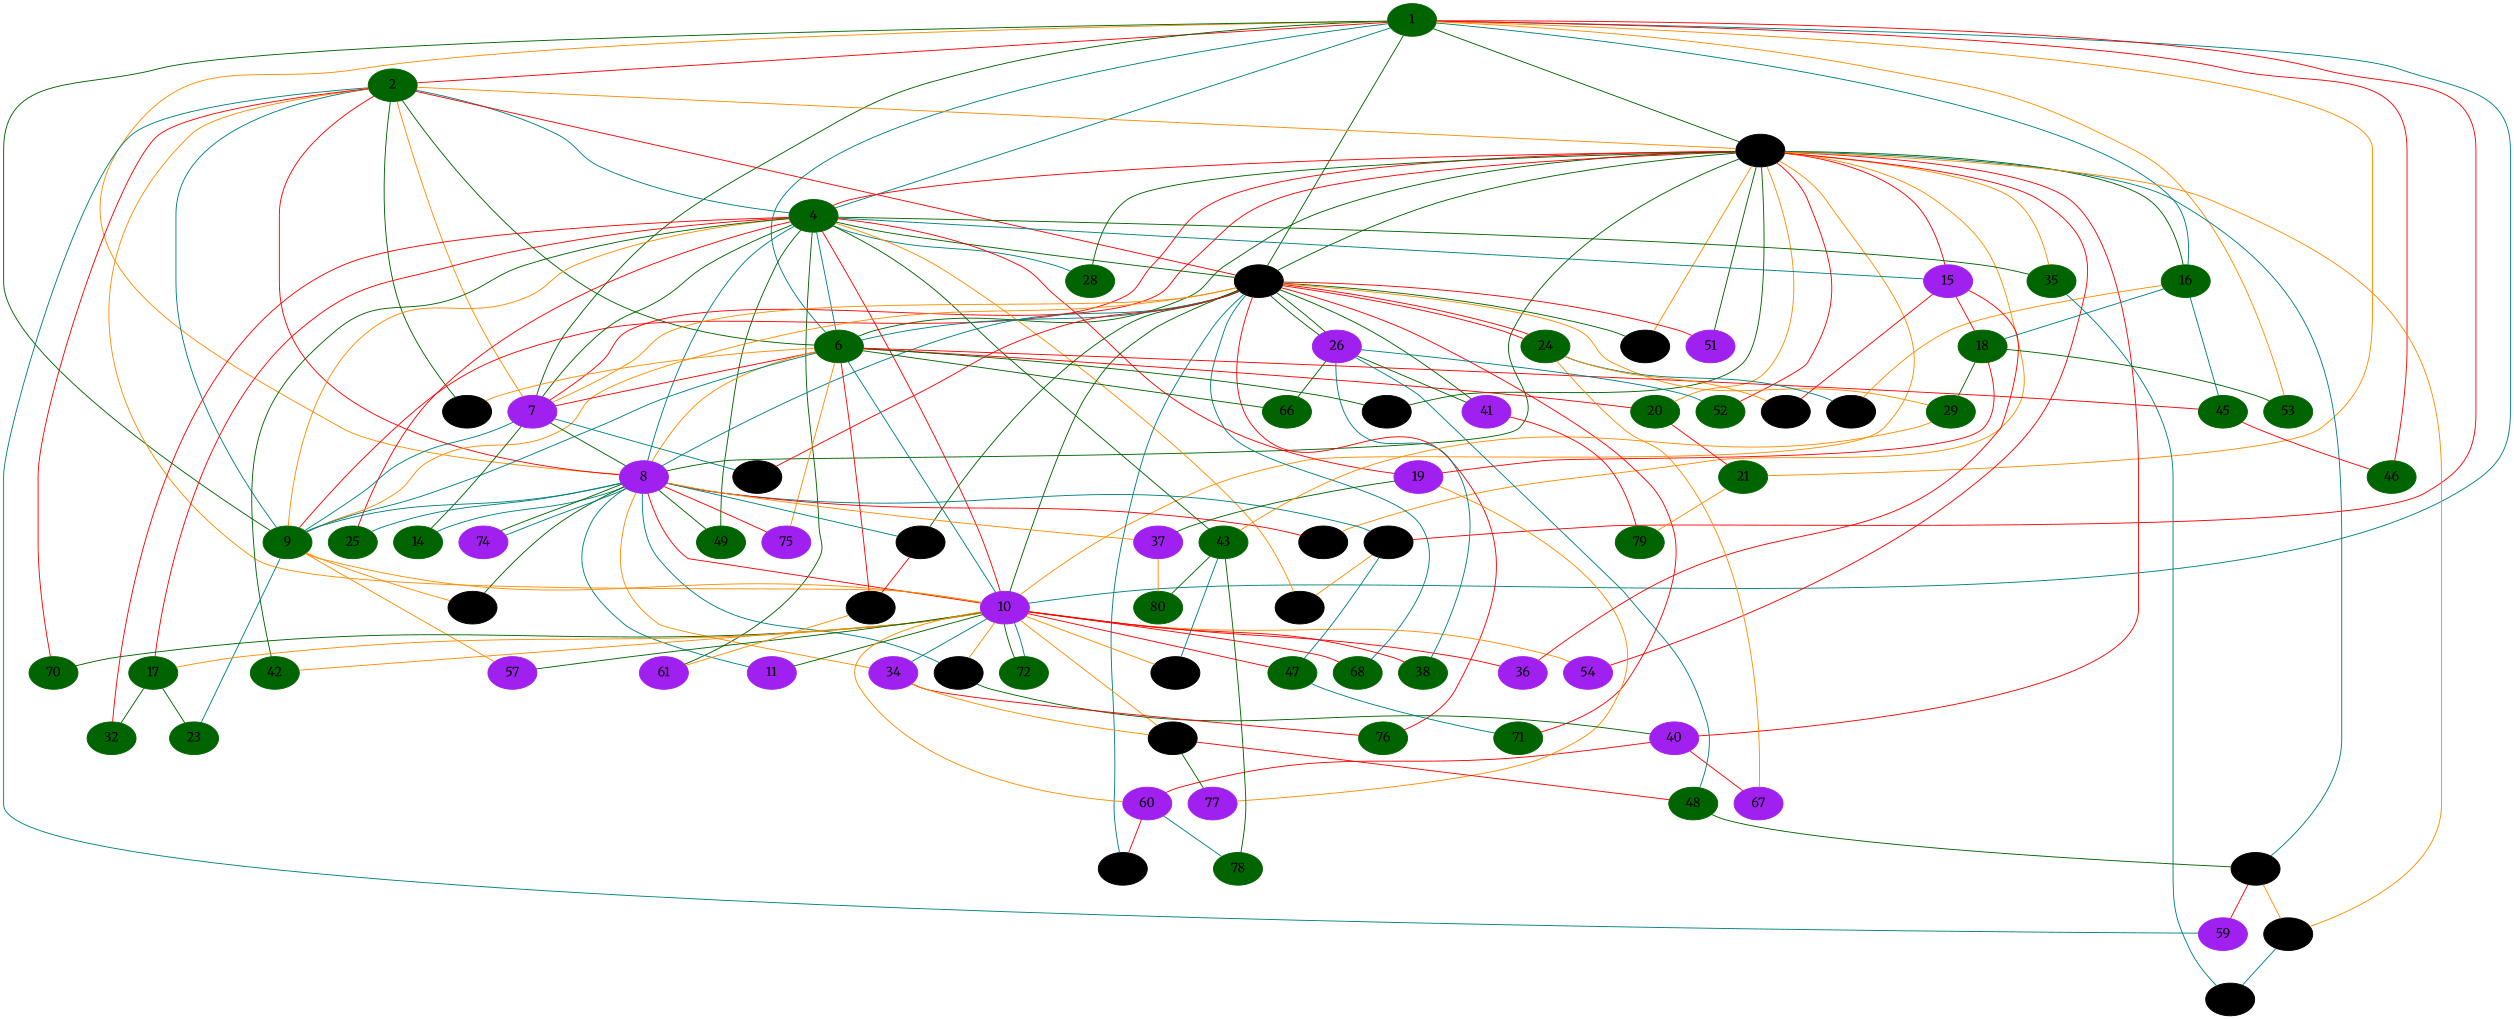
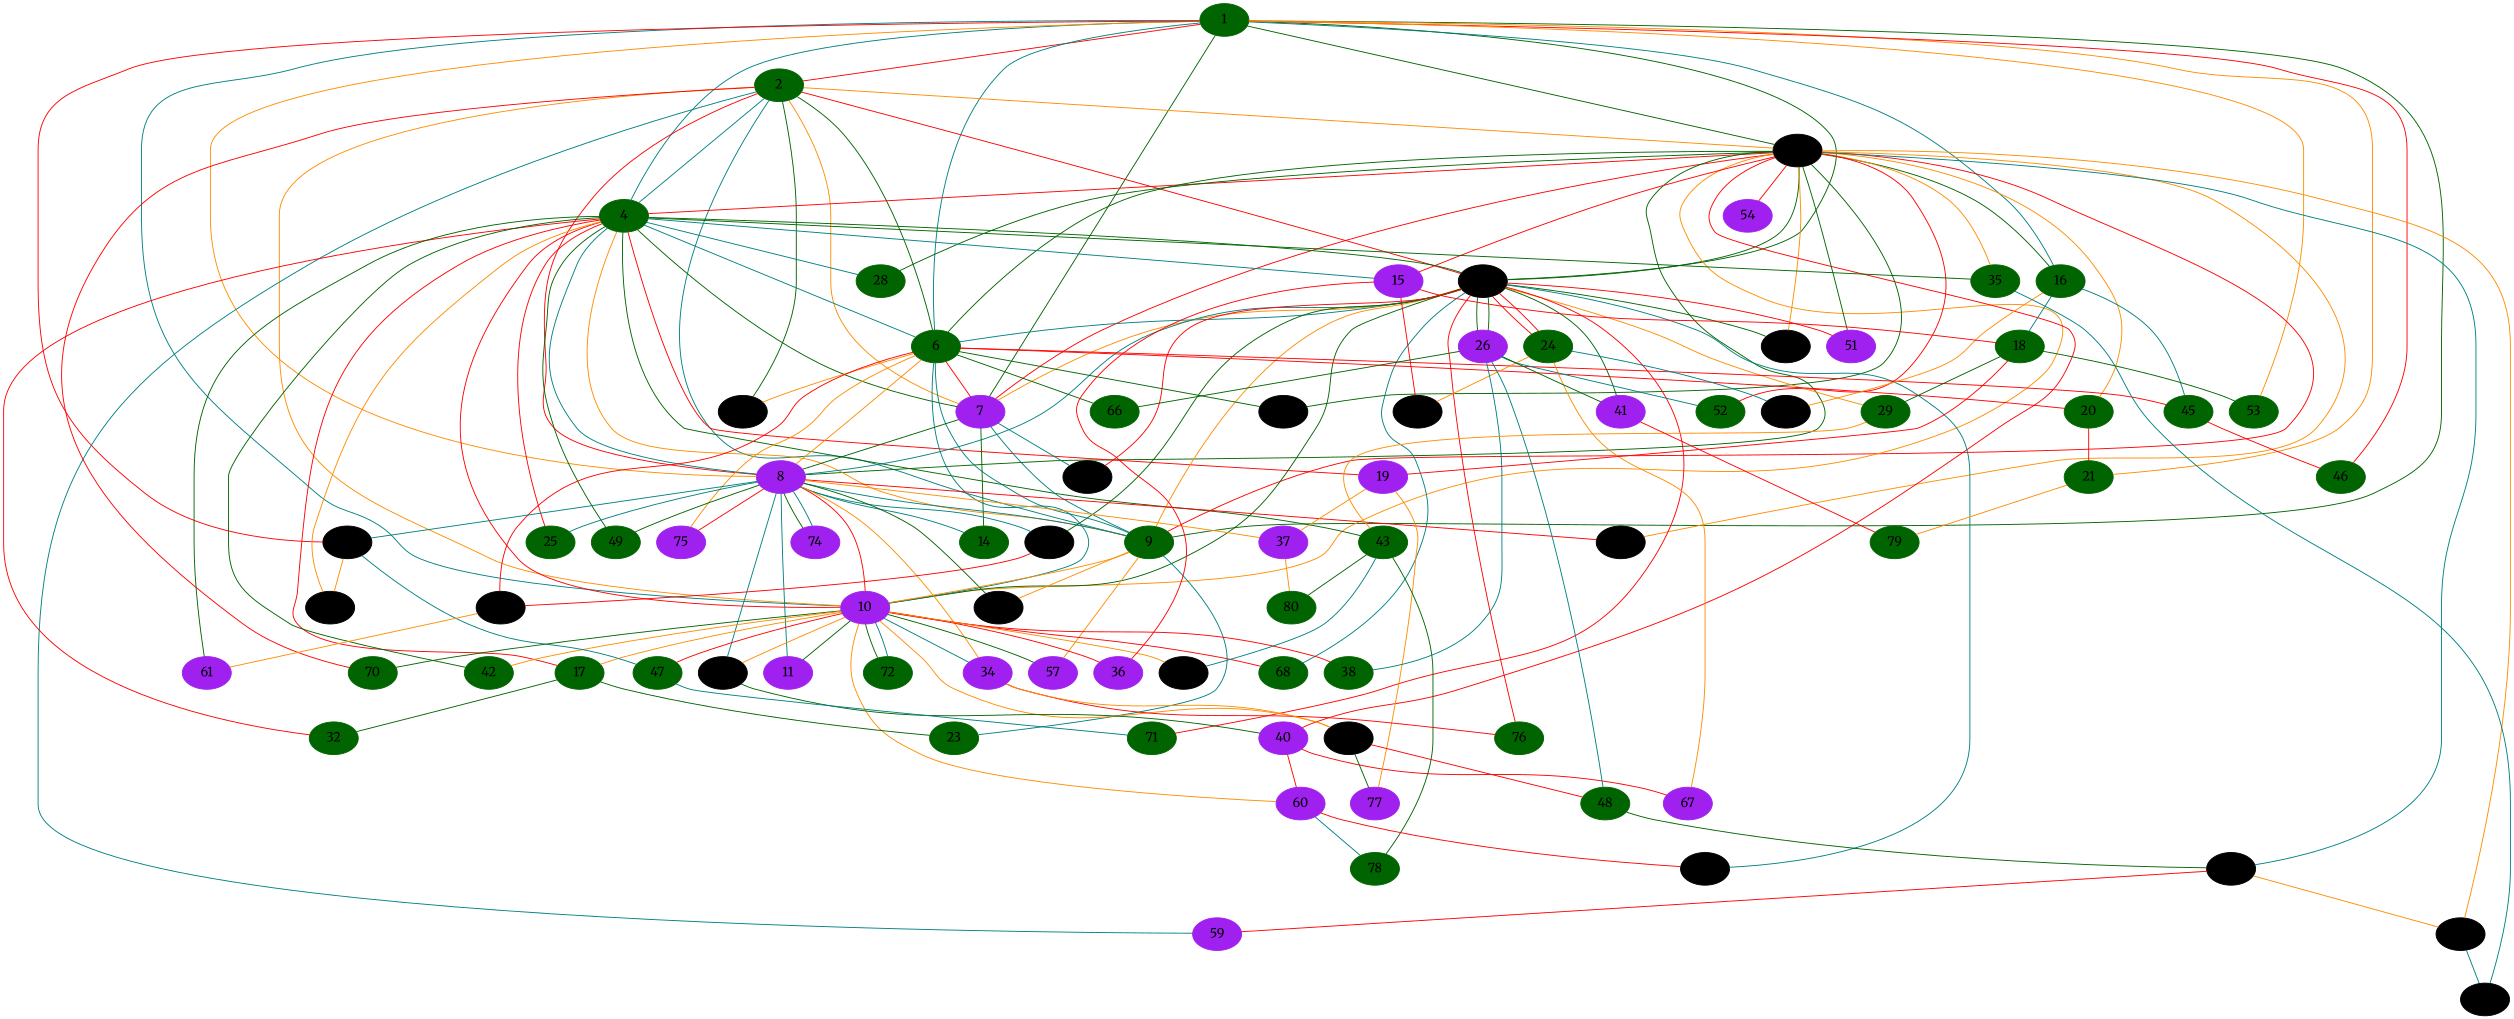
(1317, 494) -> (1333, 510)
(1301, 630) -> none
